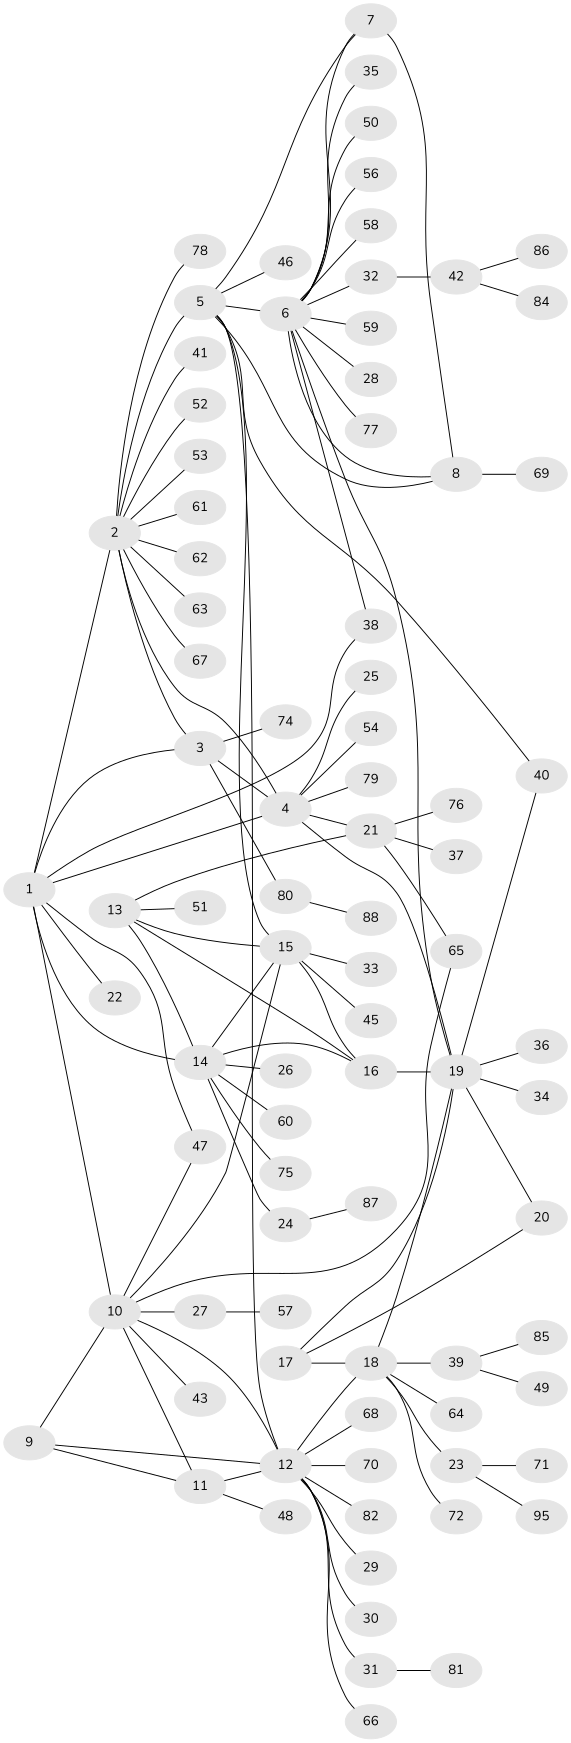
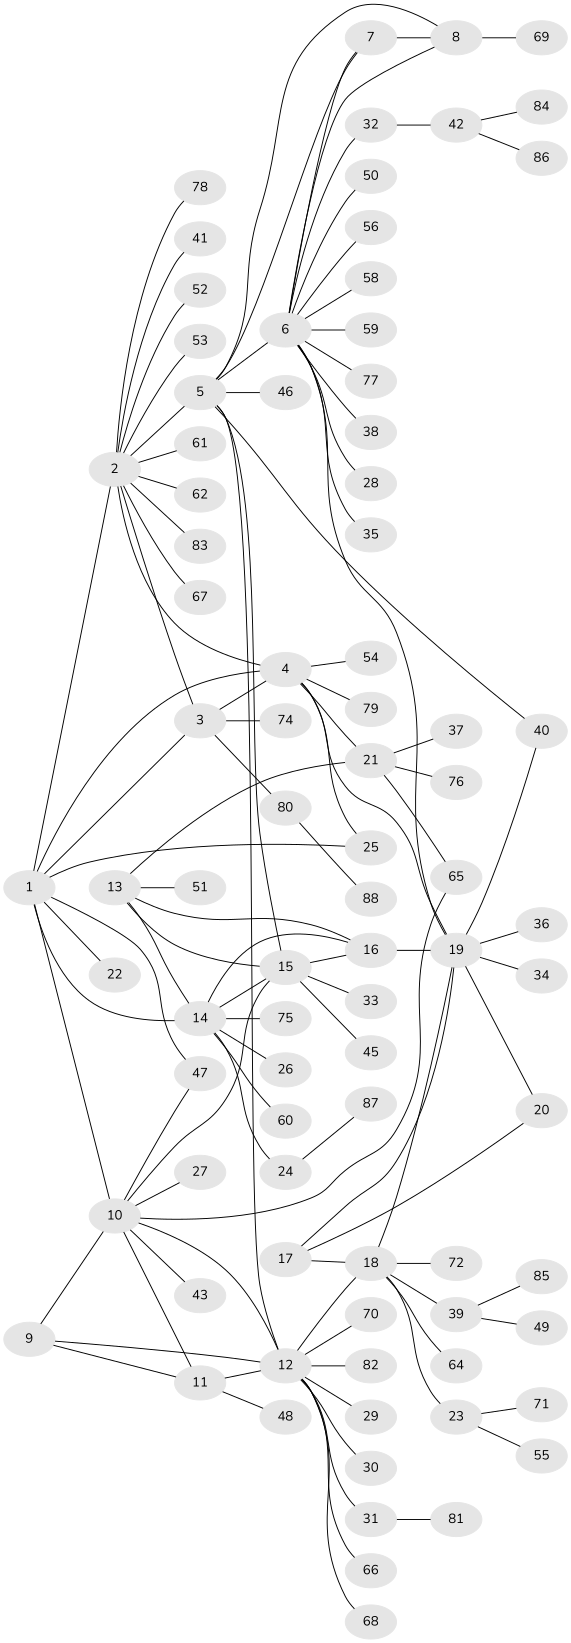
(200, 610) -> (200, 546)
(216, 800) -> (195, 847)
(286, 1312) -> none
(542, 1517) -> (542, 1456)
